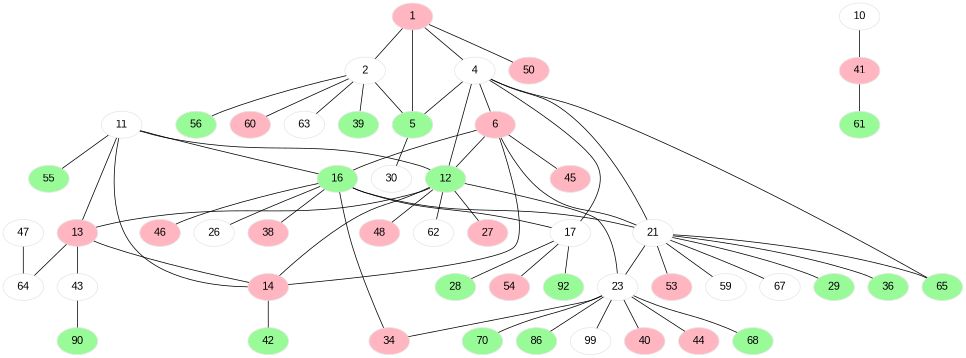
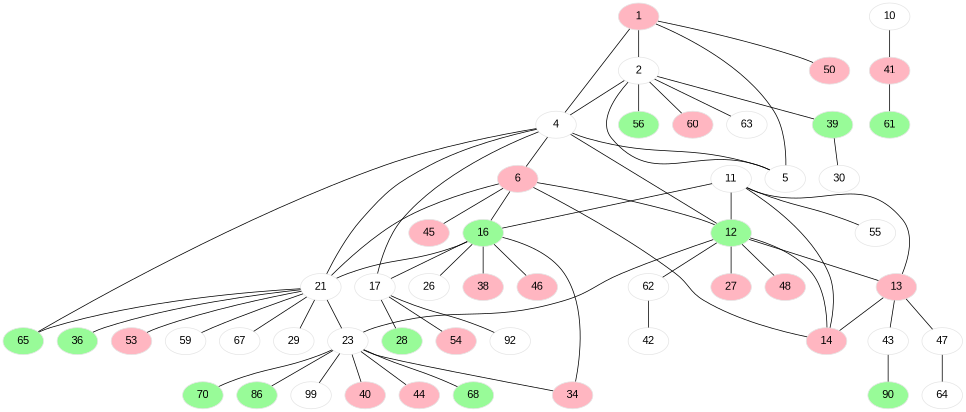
none -> (597, 98)
(413, 125) -> (785, 179)
(404, 146) -> (836, 152)
(49, 179) -> (875, 233)
(50, 260) -> (919, 314)
(564, 287) -> (510, 341)
(834, 287) -> (294, 341)
(268, 314) -> (648, 314)
(268, 341) -> (648, 341)
